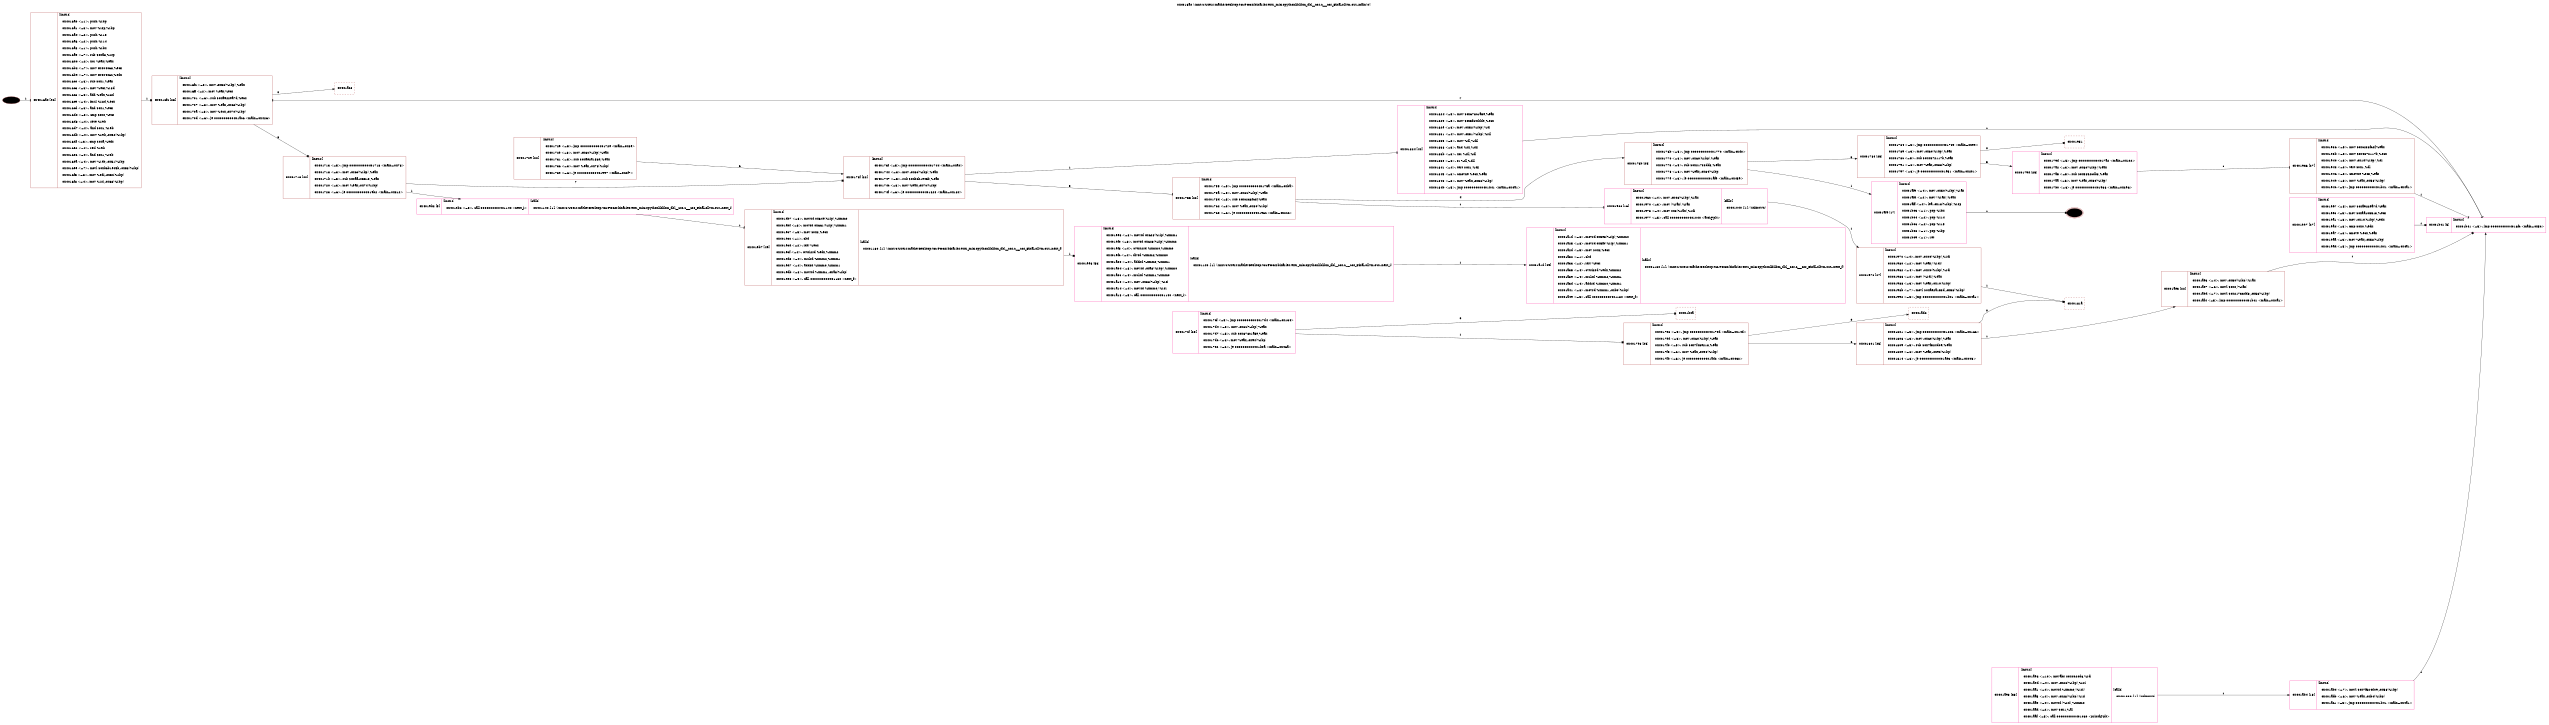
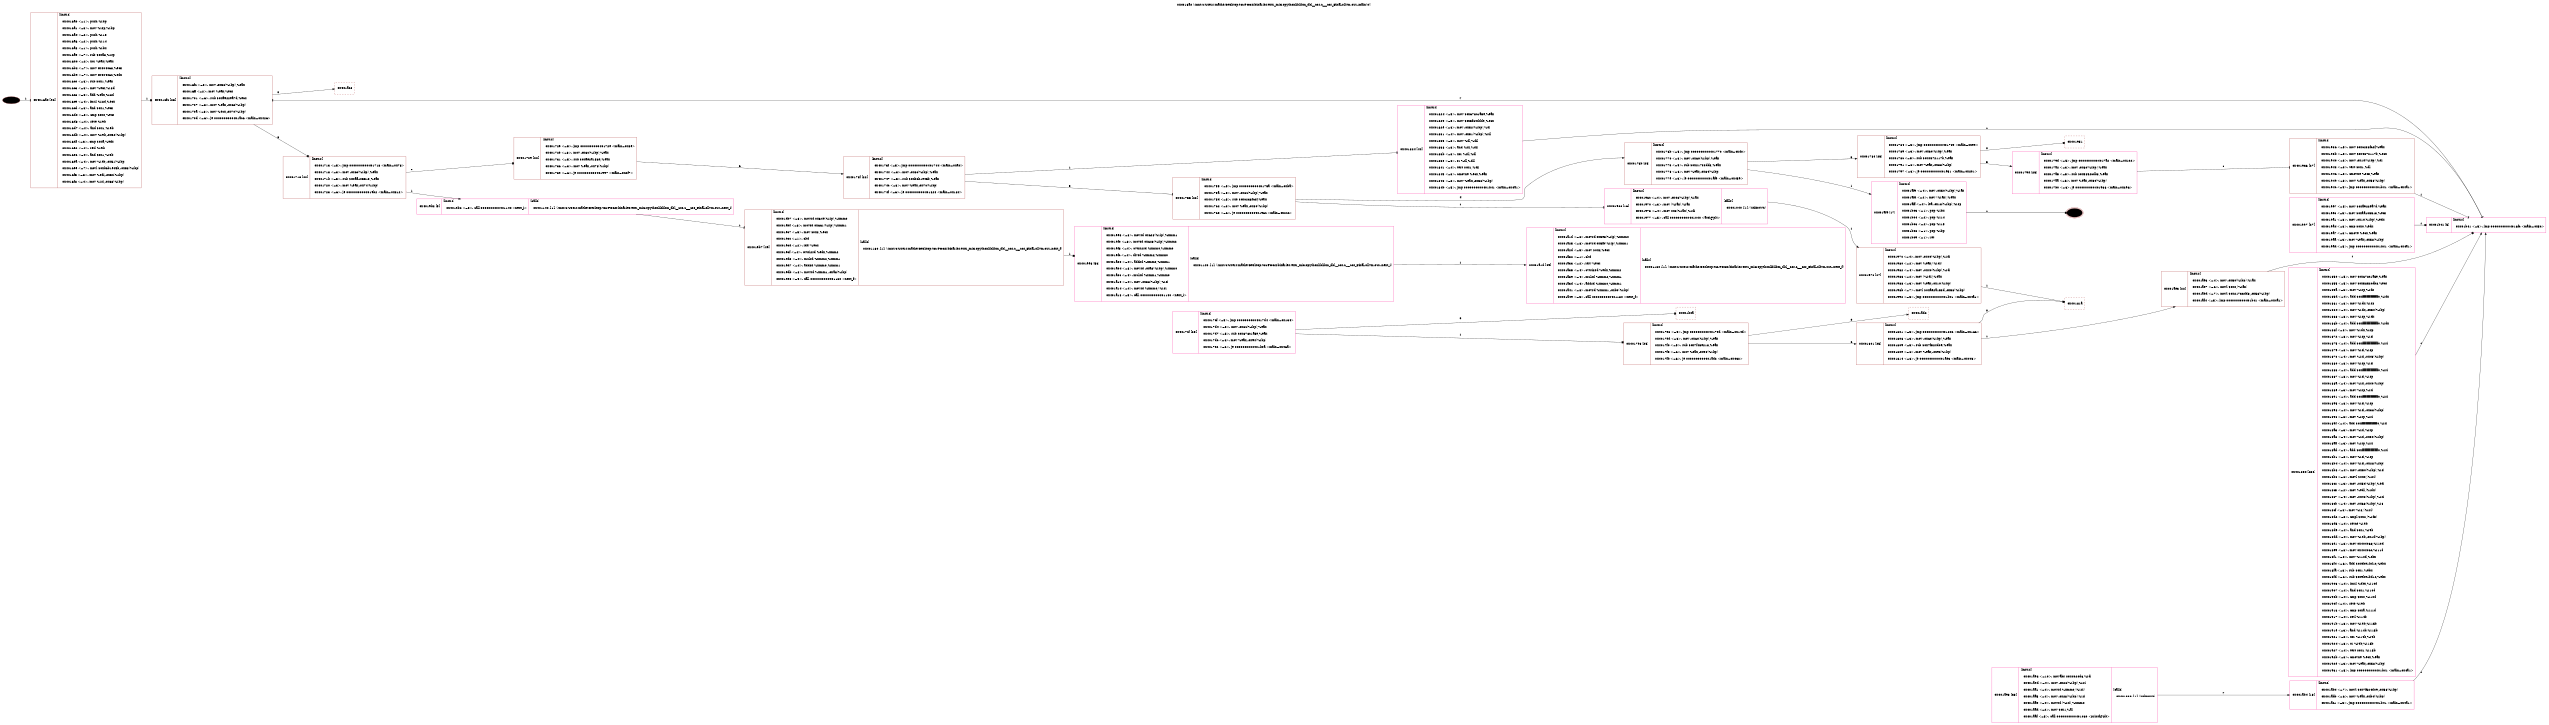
(624, 187) -> (459, 168)
none -> (2352, 472)
(2223, 693) -> (2223, 693)
